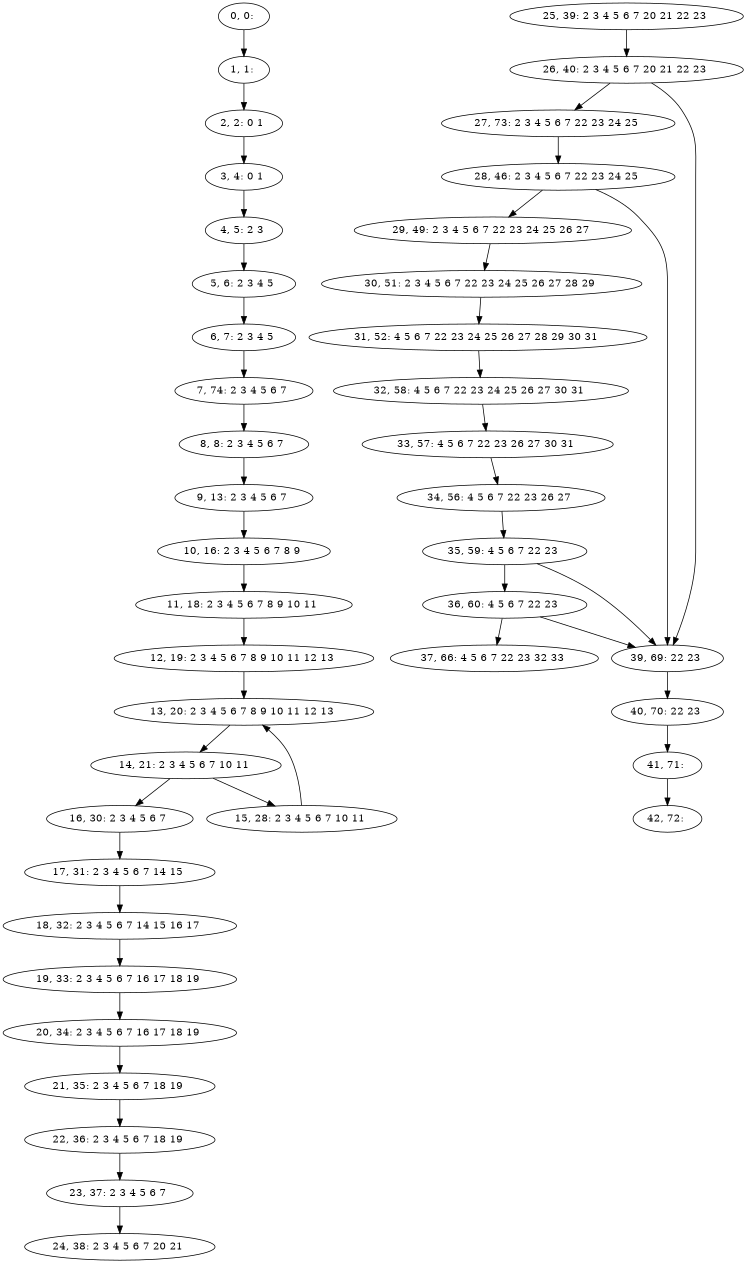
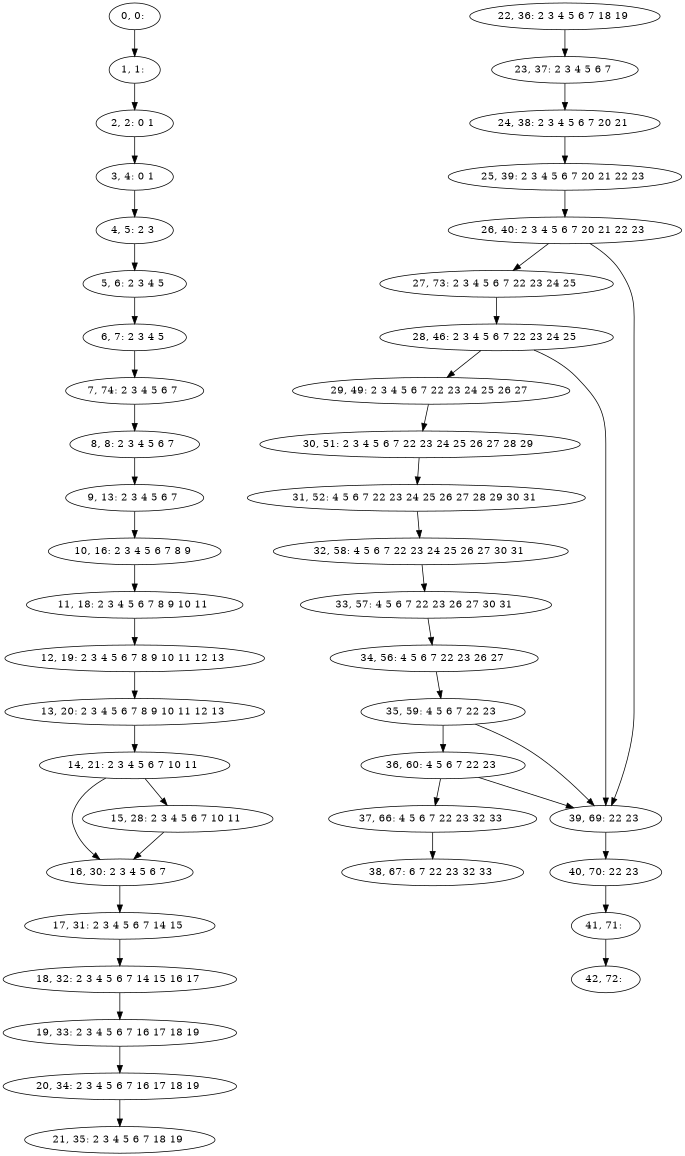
none -> (565, 146)
(293, 764) -> (152, 843)
none -> (433, 872)
(120, 1109) -> none
